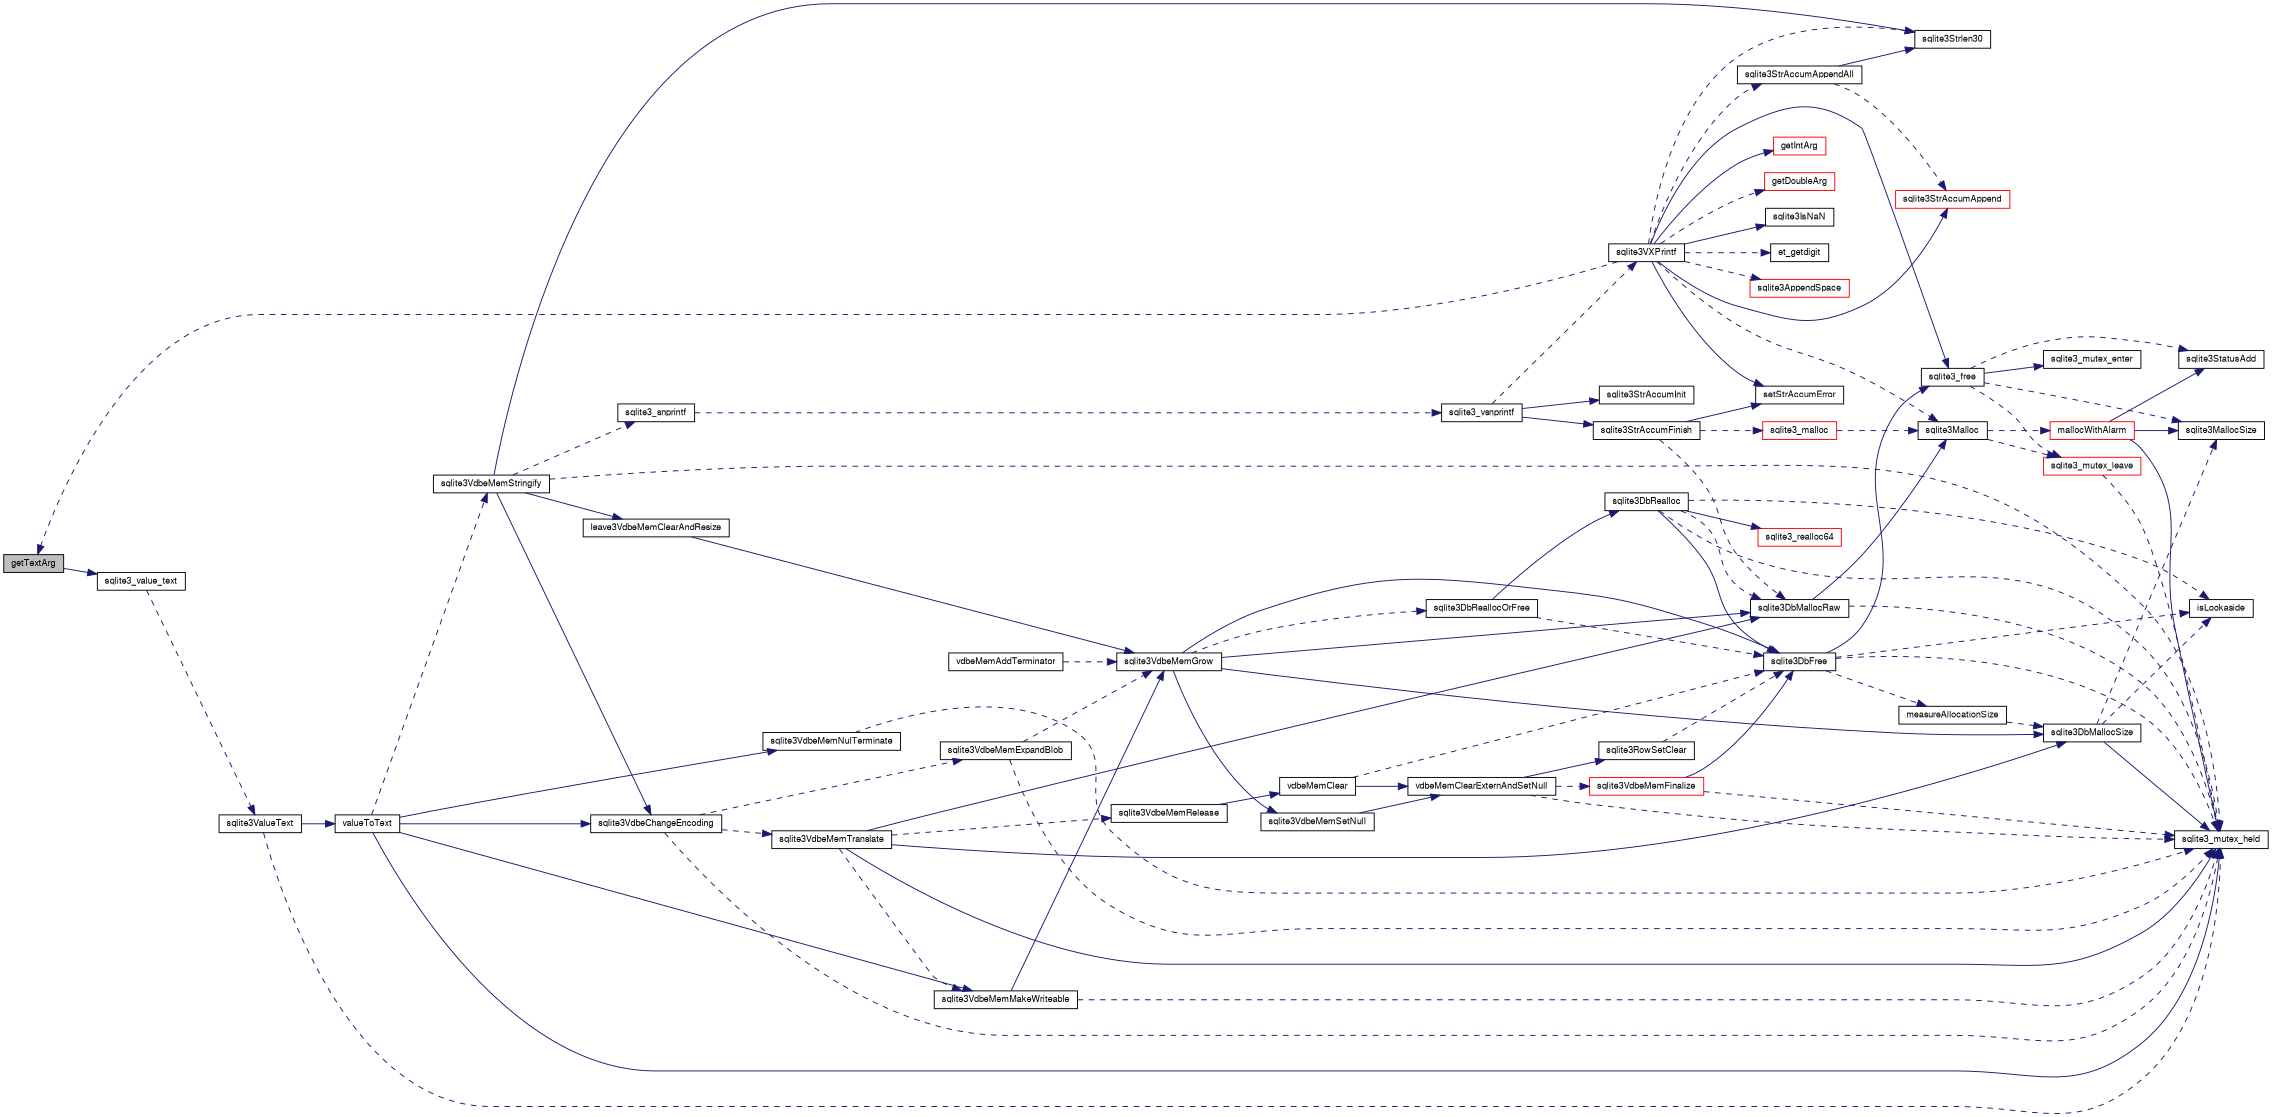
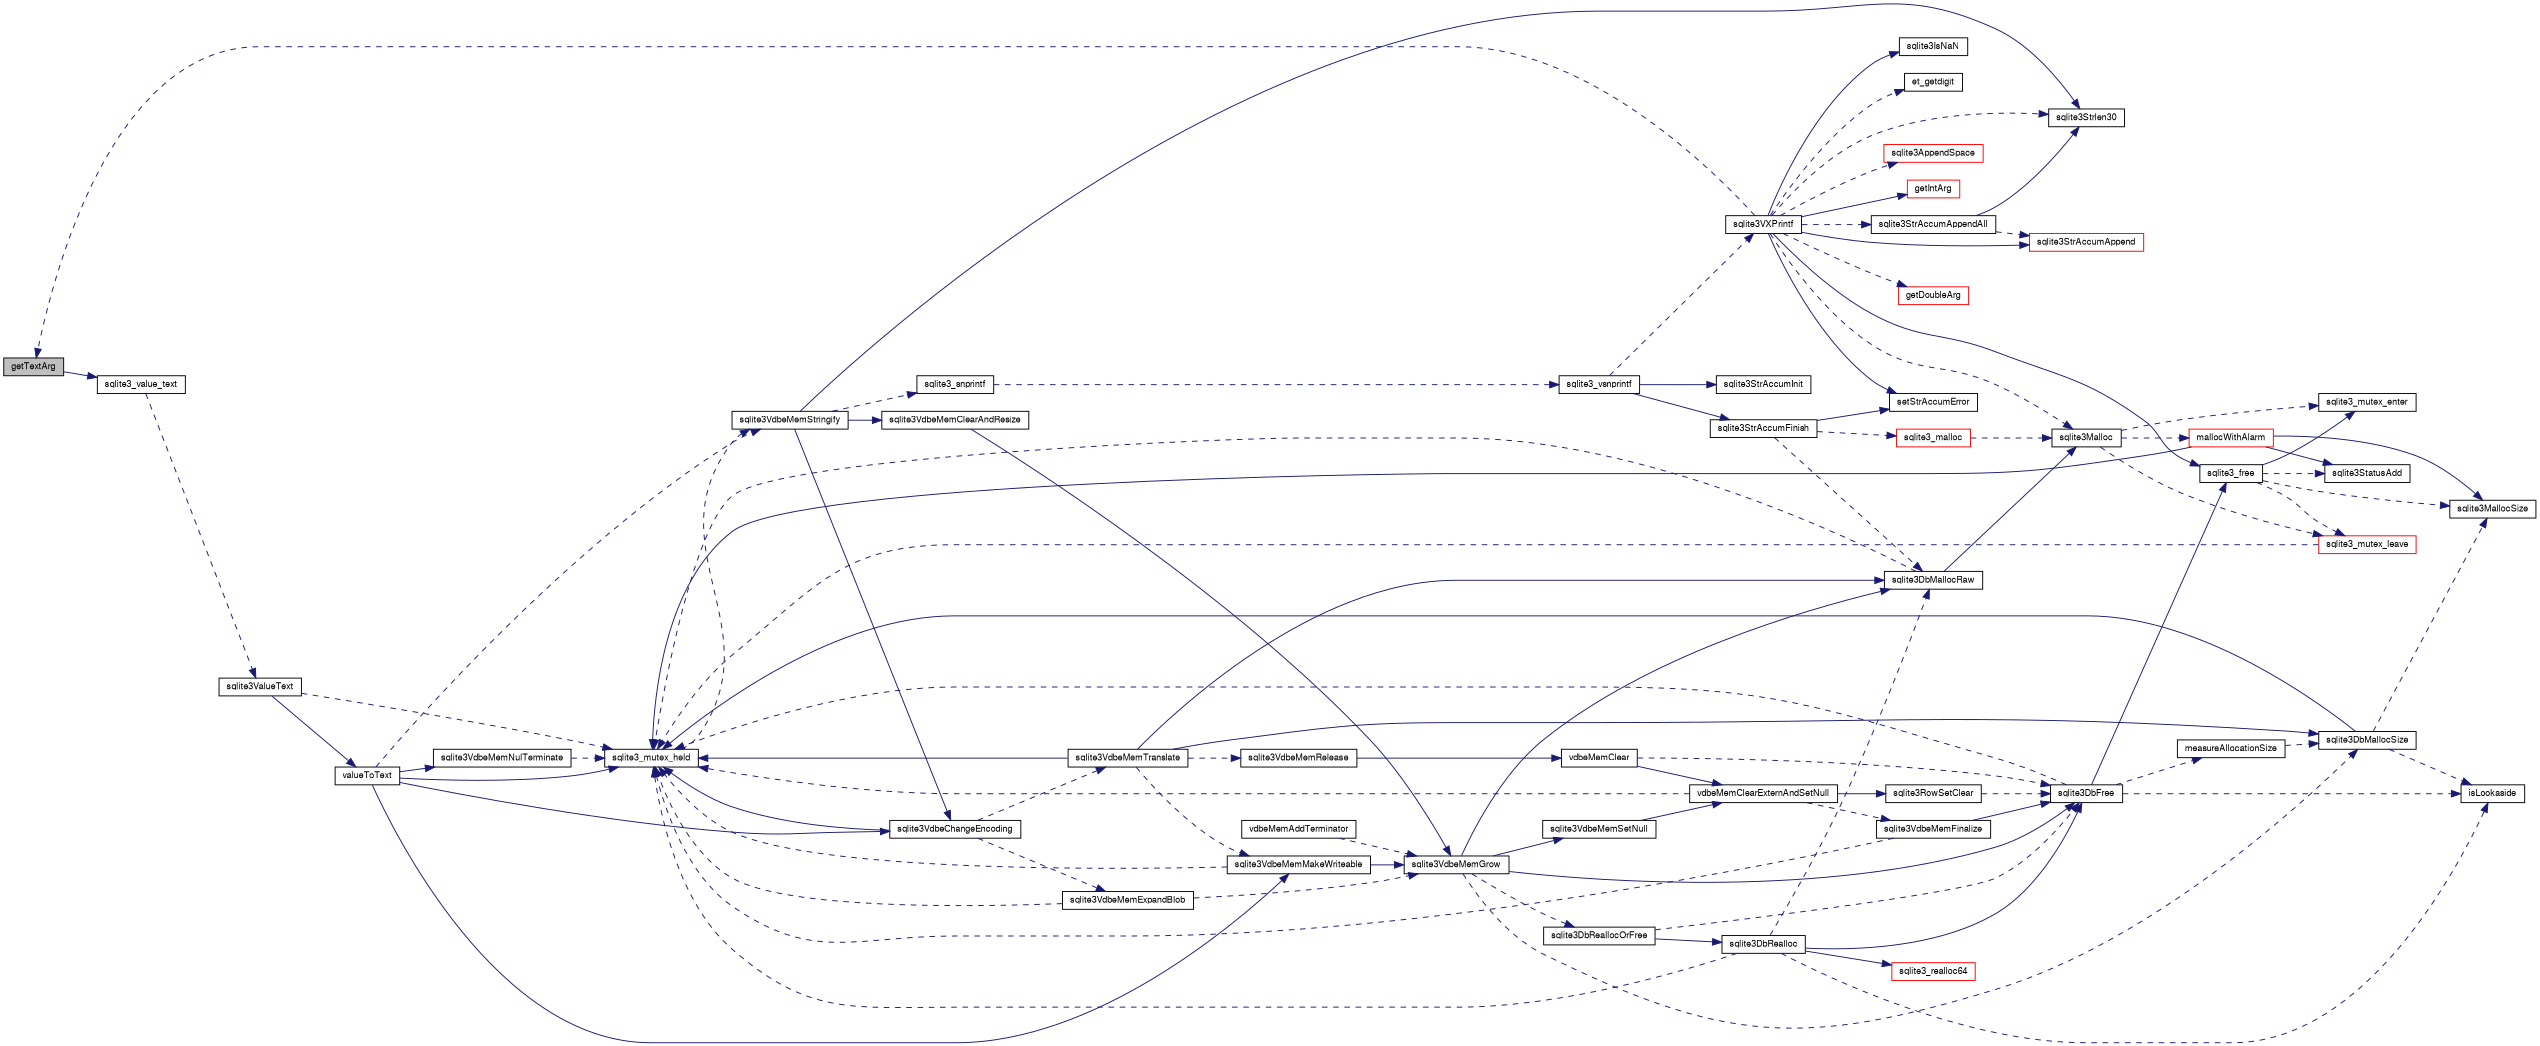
none -> (2215, 415)
(1482, 466) -> (715, 593)
(656, 528) -> (955, 420)
(1627, 713) -> (1896, 1015)
(1647, 786) -> (1934, 829)
(1460, 1035) -> (776, 818)
